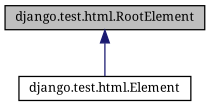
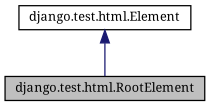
(105, 60) -> (105, 60)
